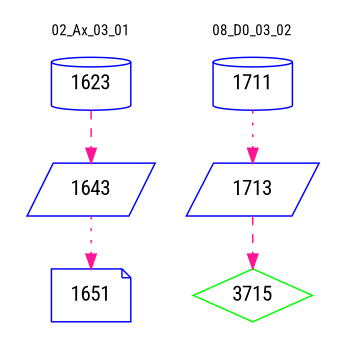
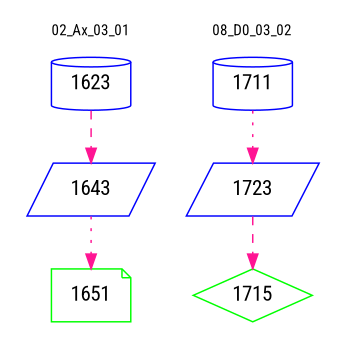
(253, 190) -> (253, 190)
(91, 295) -> (91, 295)
(253, 295) -> (253, 295)
